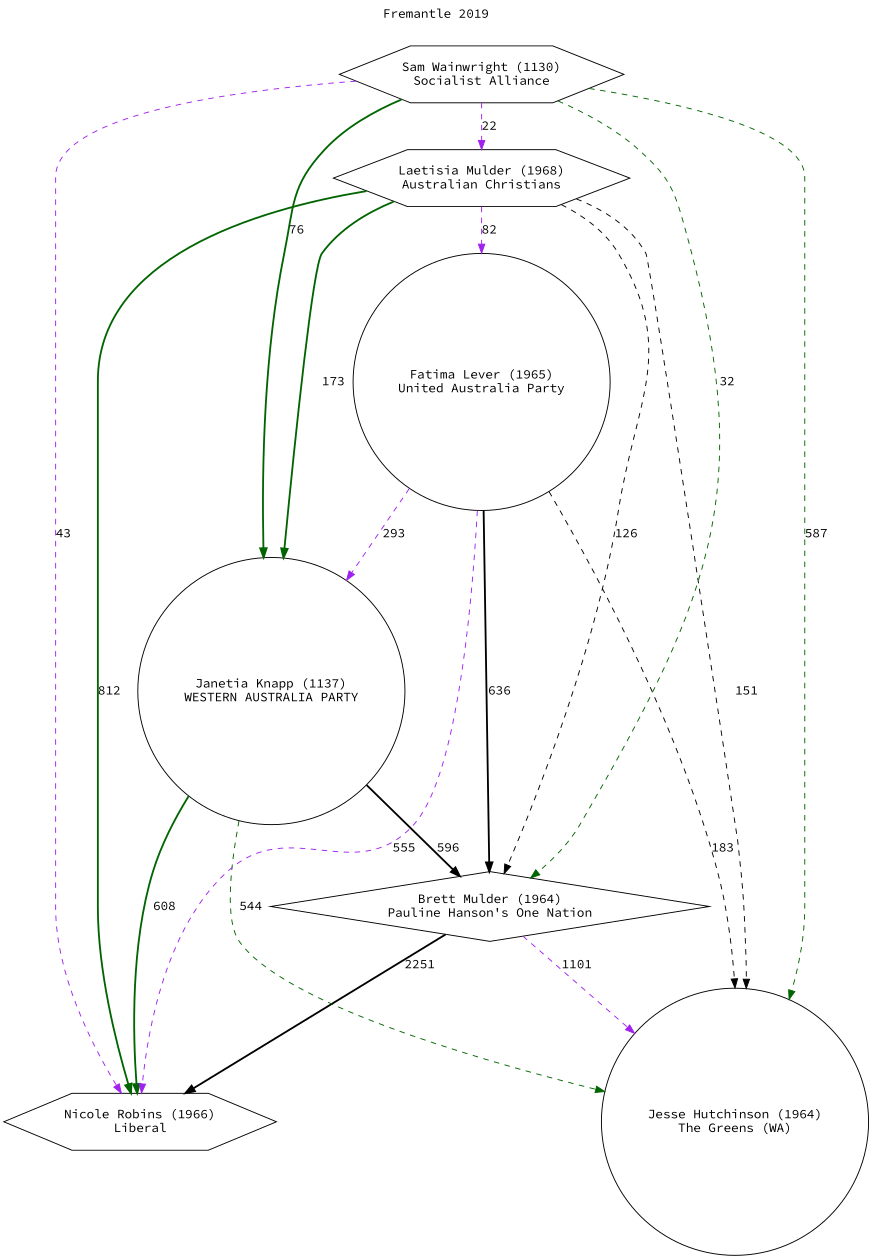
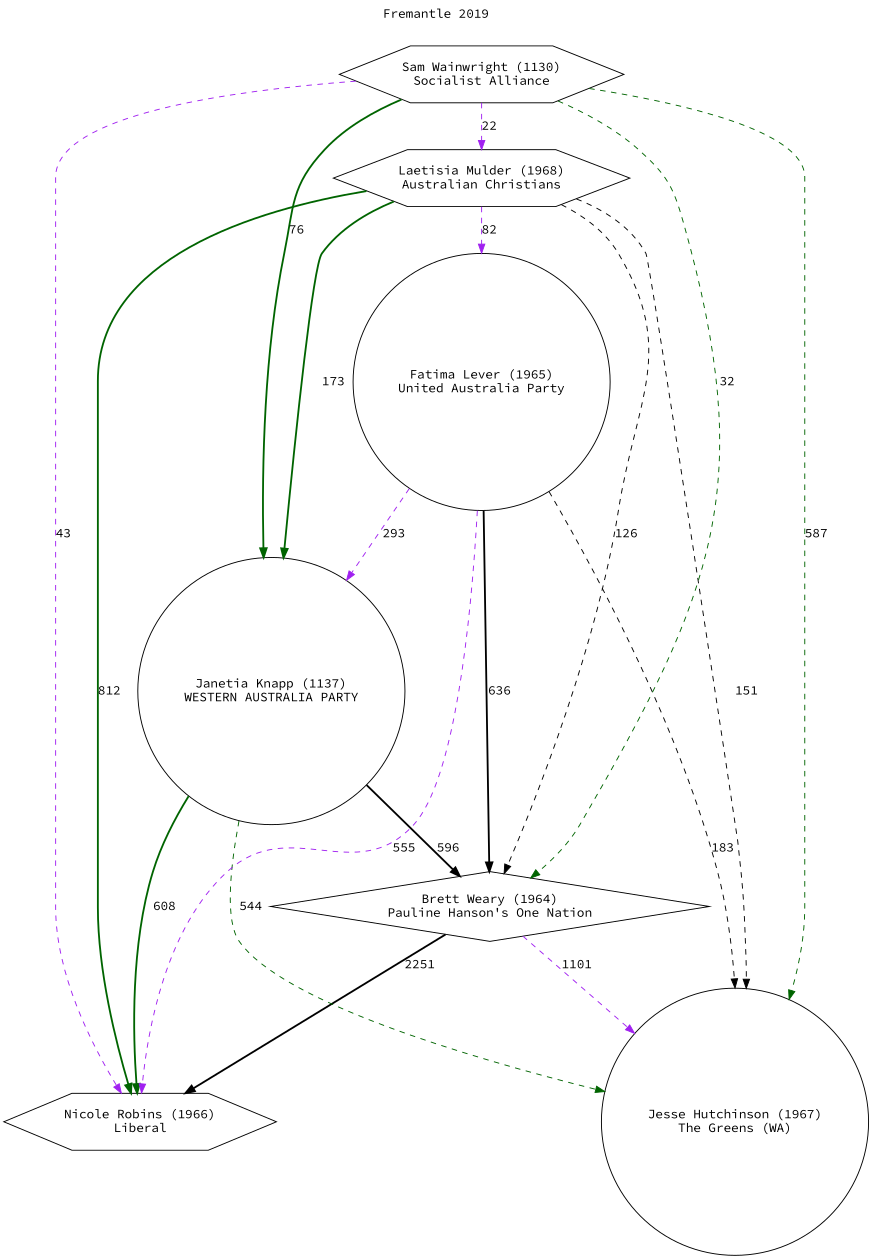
(490, 906) -> (490, 906)
(735, 1122) -> (735, 1122)
